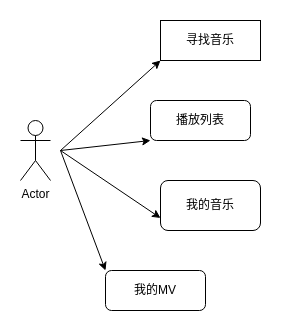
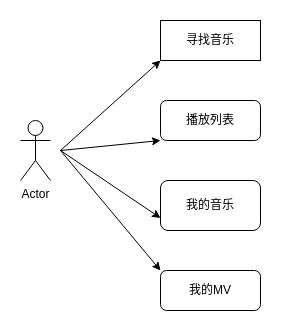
(201, 121) -> (211, 121)
(156, 291) -> (211, 291)
